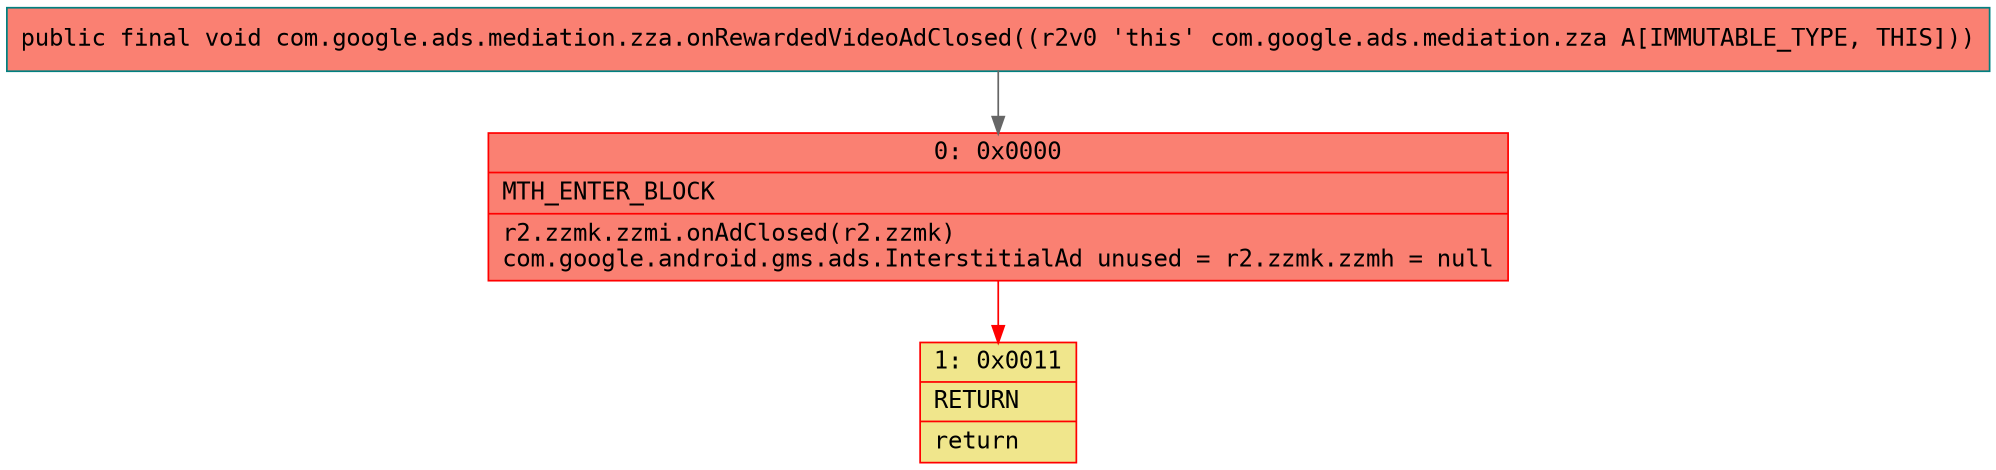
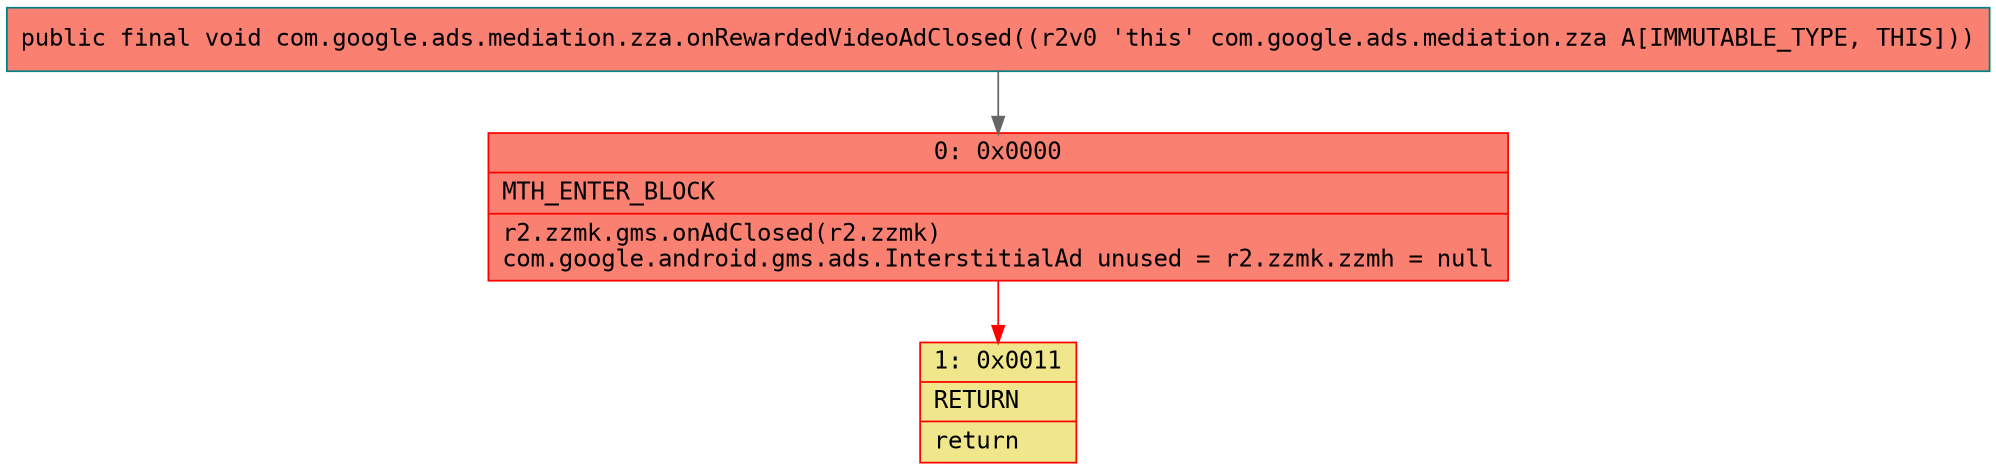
(730, 233) -> (722, 233)
